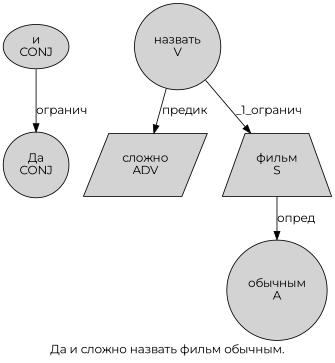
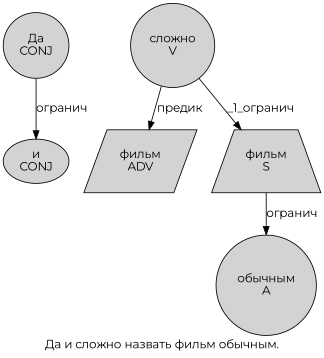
(178, 47) -> (173, 45)
(36, 96) -> (36, 104)
(145, 165) -> (140, 161)
(296, 219) -> (292, 214)
